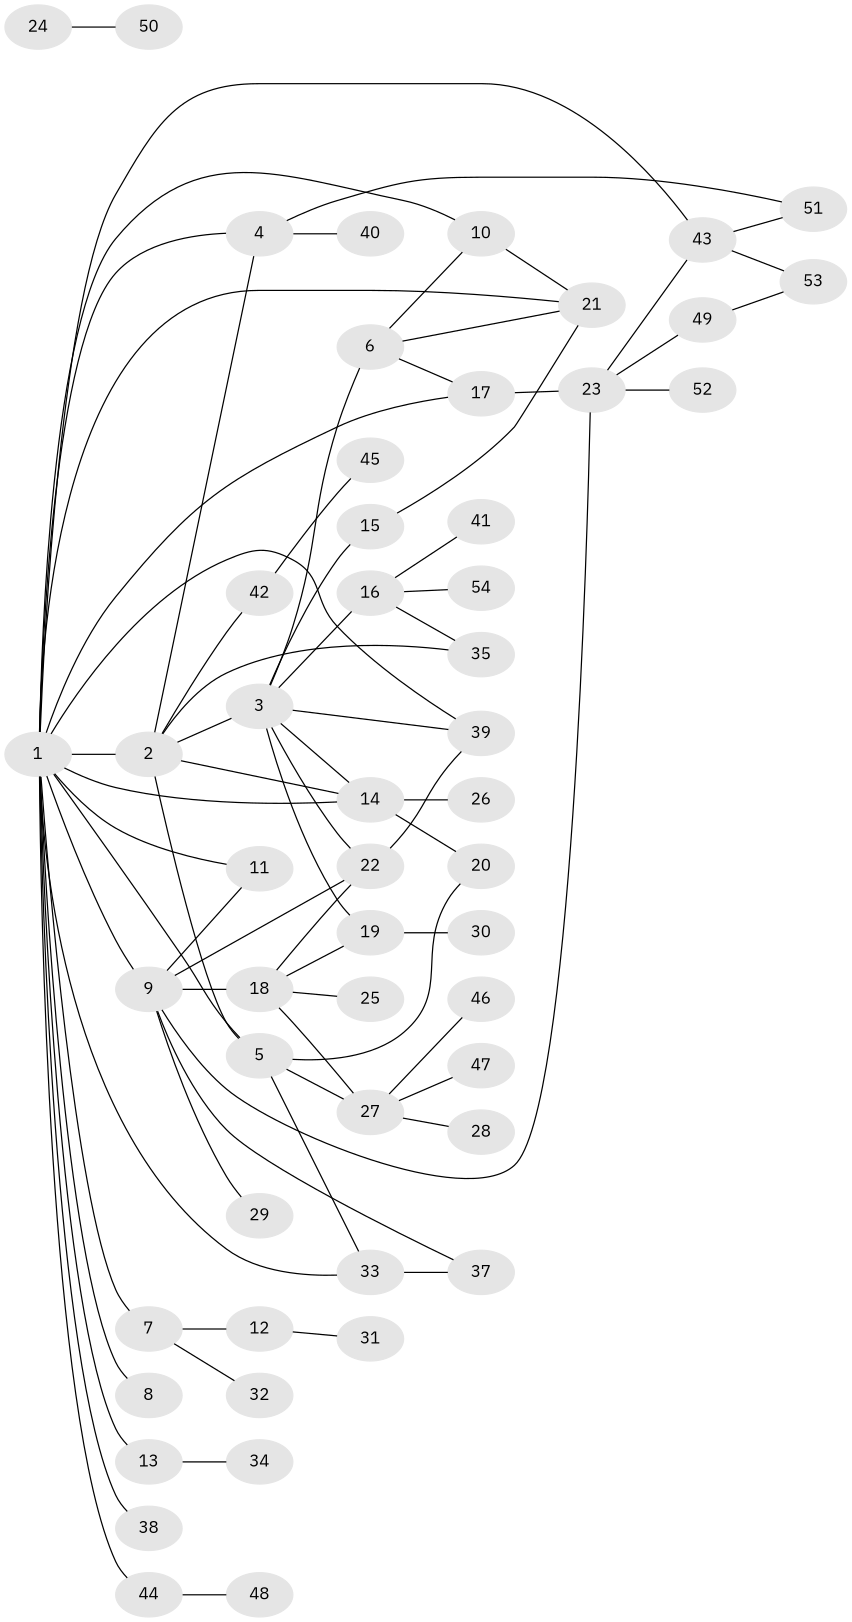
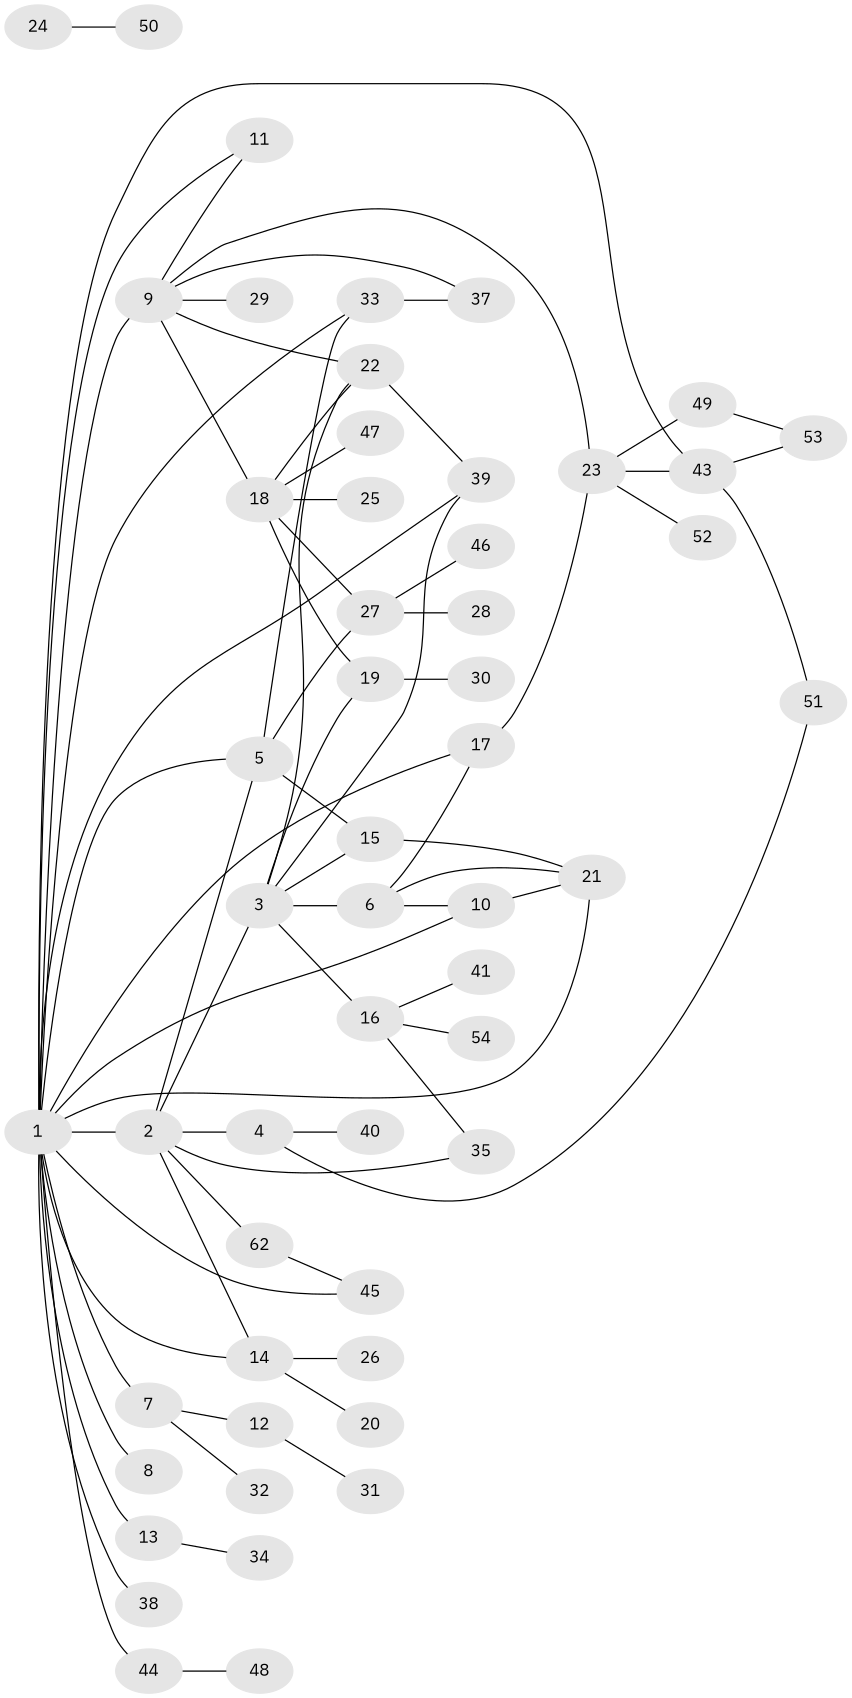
(86, 338) -> (181, 1255)
(260, 593) -> (260, 1245)
(315, 753) -> none
(419, 1015) -> (315, 799)
(426, 1089) -> (321, 463)
